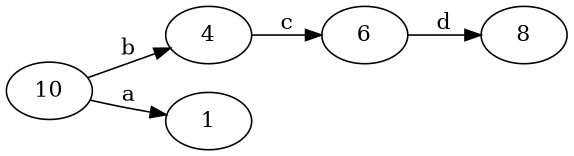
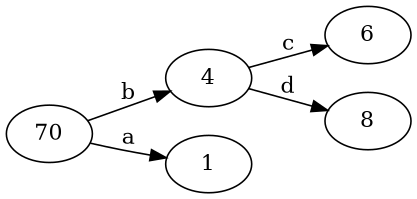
(436, 35) -> (281, 97)
(49, 91) -> (49, 134)
